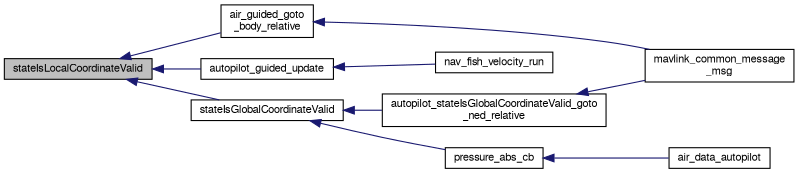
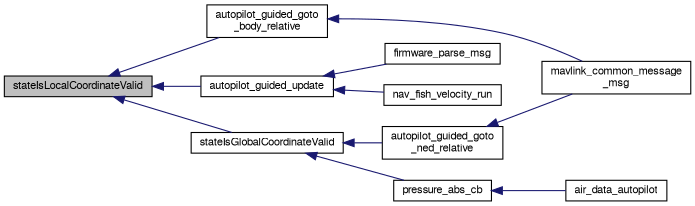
(267, 21) -> (267, 21)
none -> (443, 54)
(494, 110) -> (443, 143)
